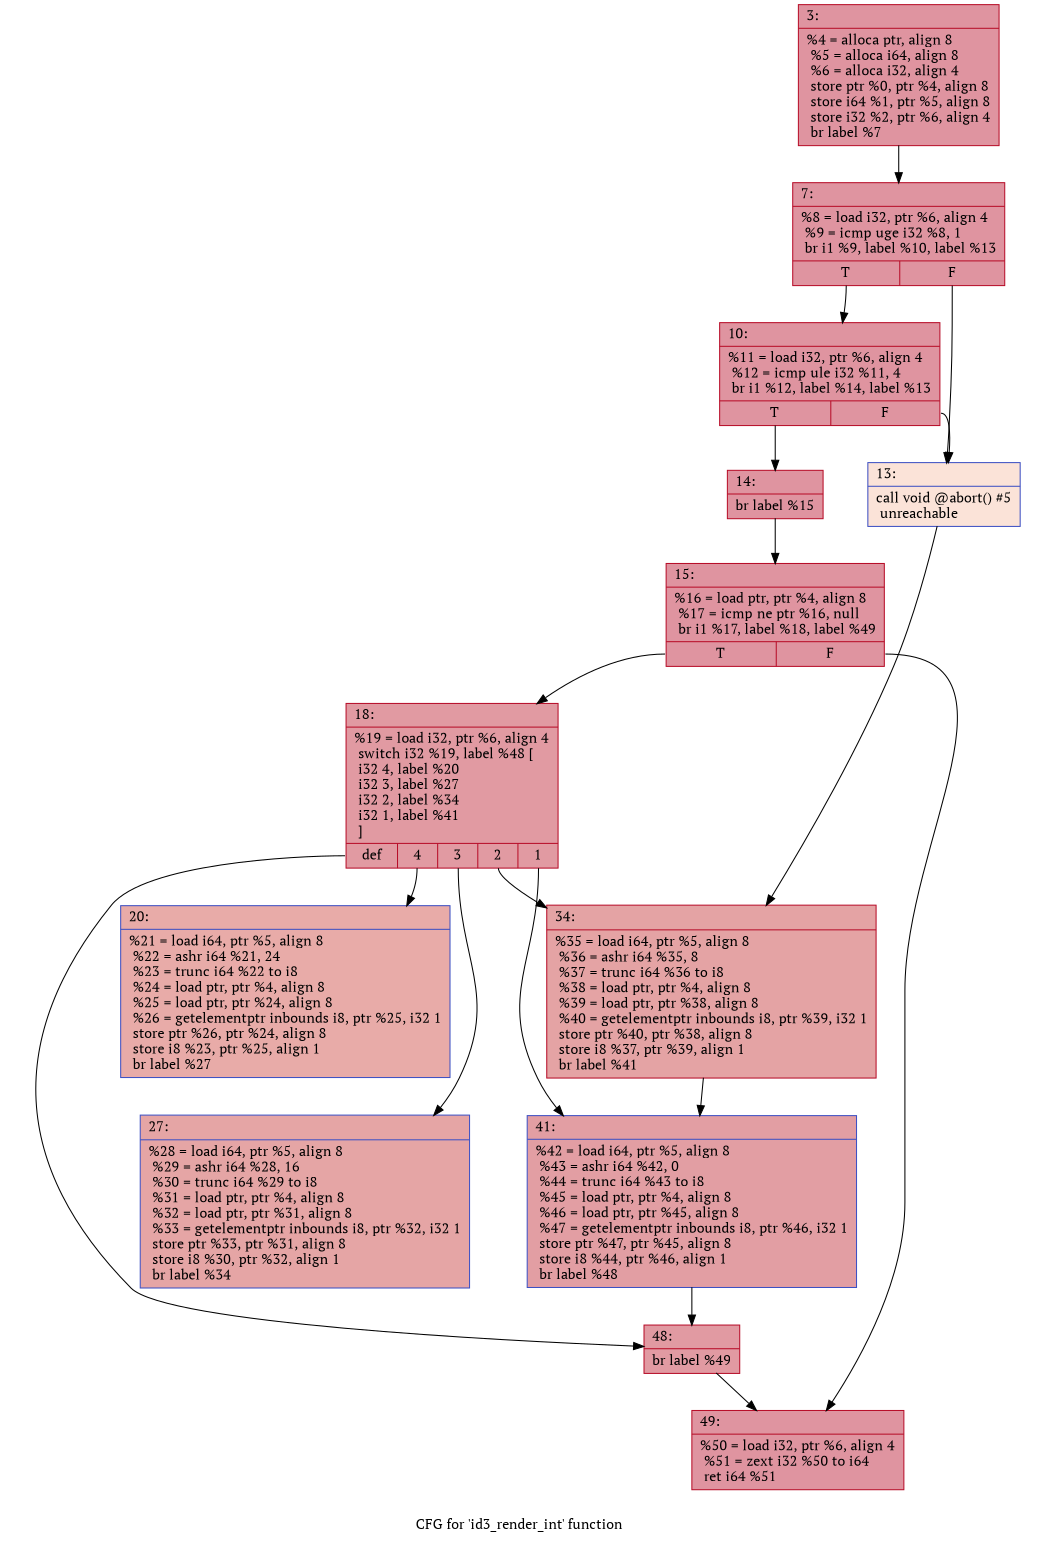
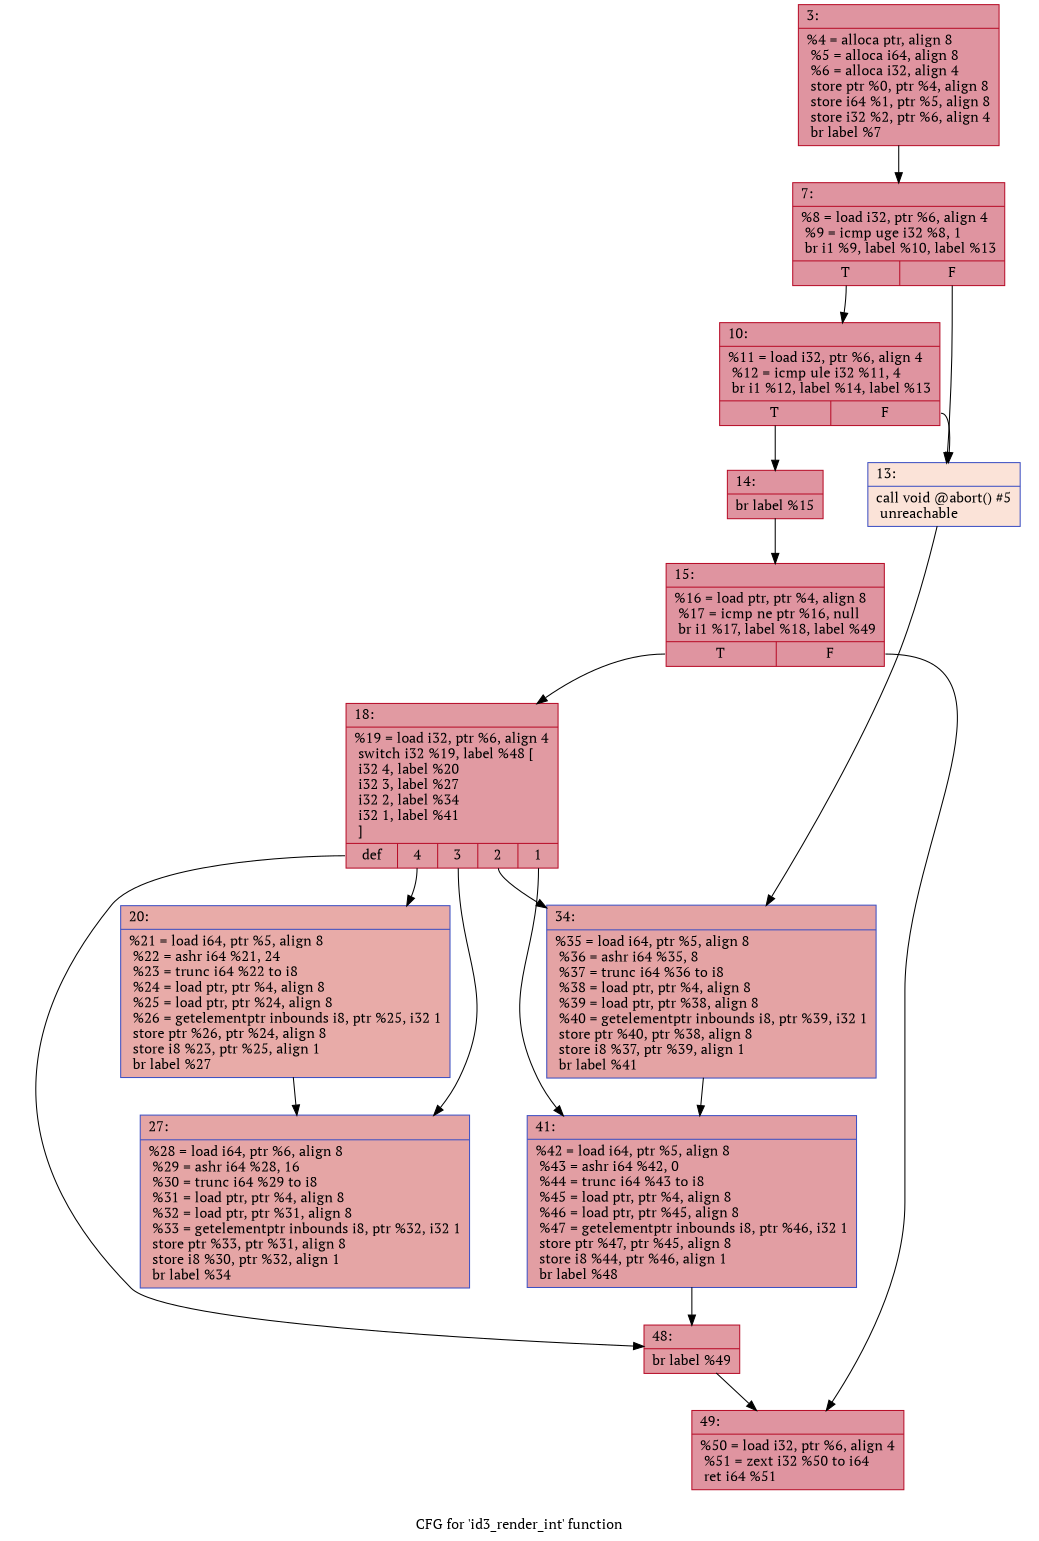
(711, 992) -> (711, 992)
none -> (295, 1091)
(246, 1152) -> (246, 1152)
